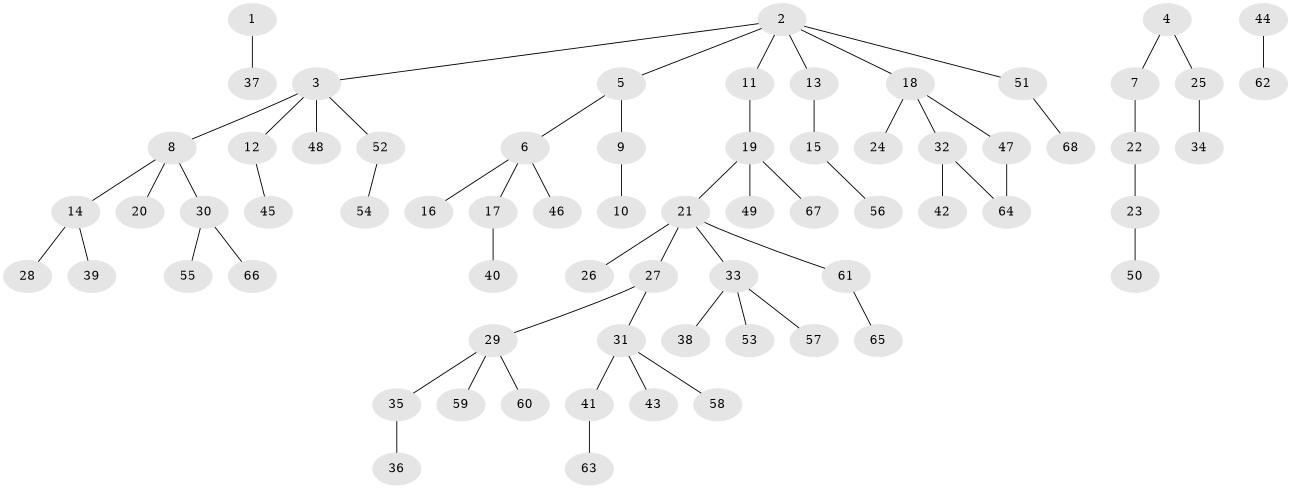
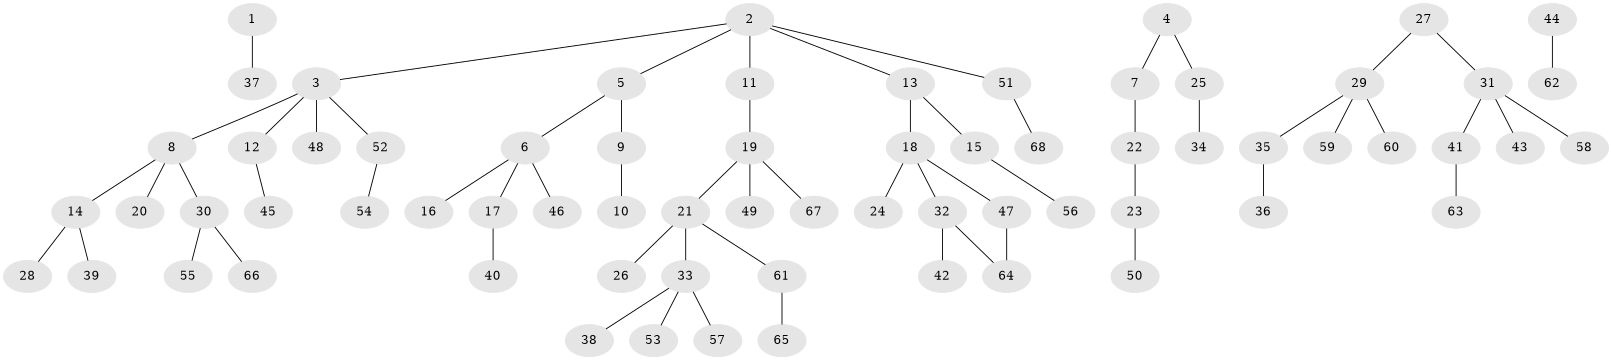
(846, 52) -> (910, 116)
(670, 244) -> none
